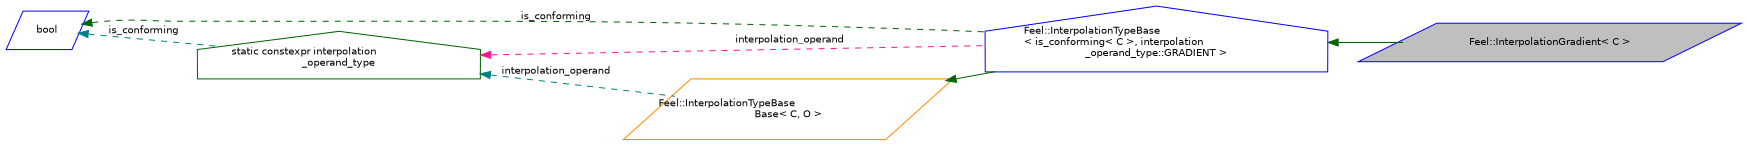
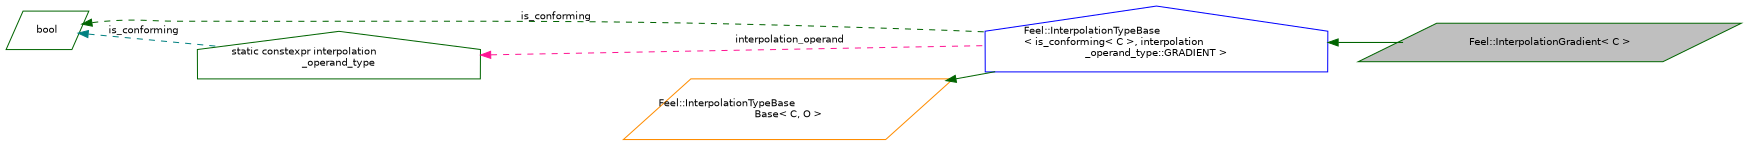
(47, 30) -> (47, 30)
(1550, 42) -> (1550, 42)
(583, 86) -> none
